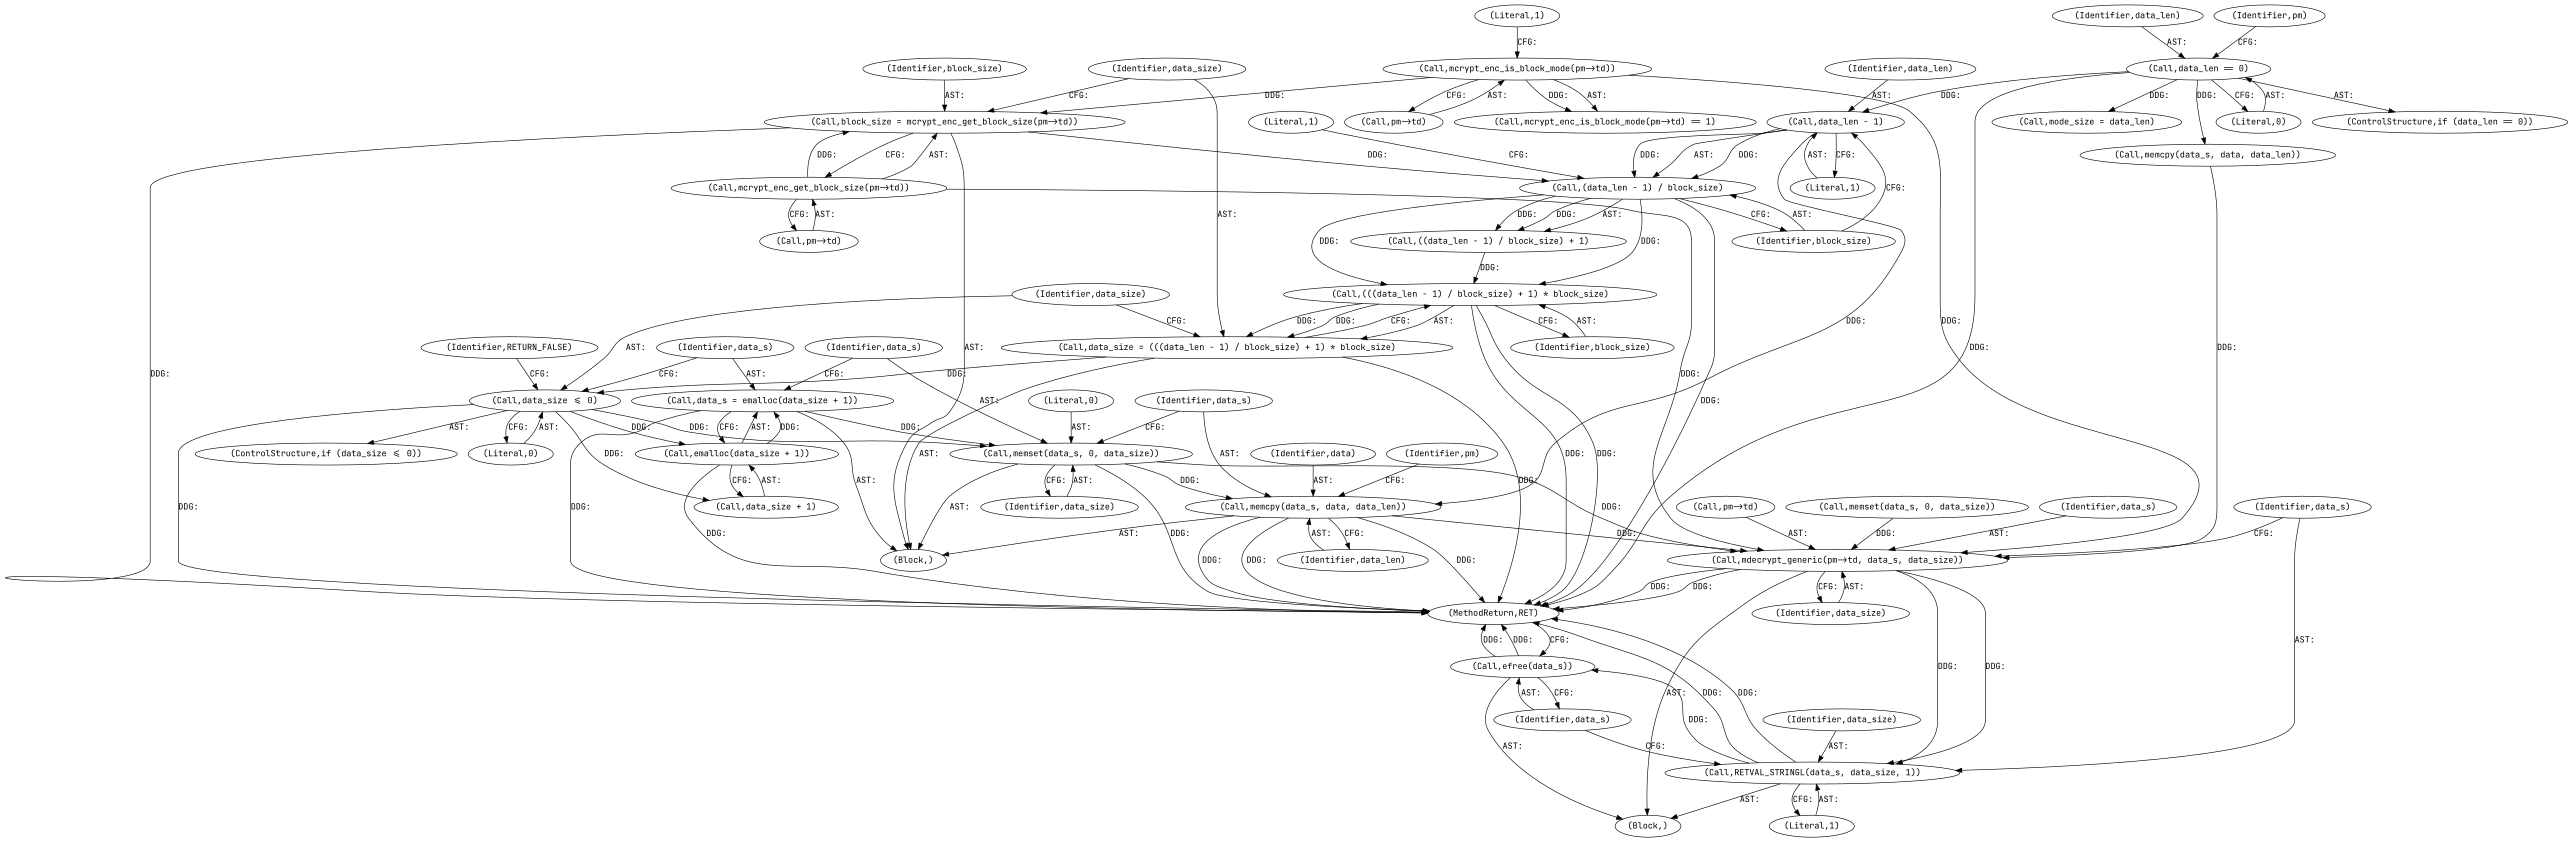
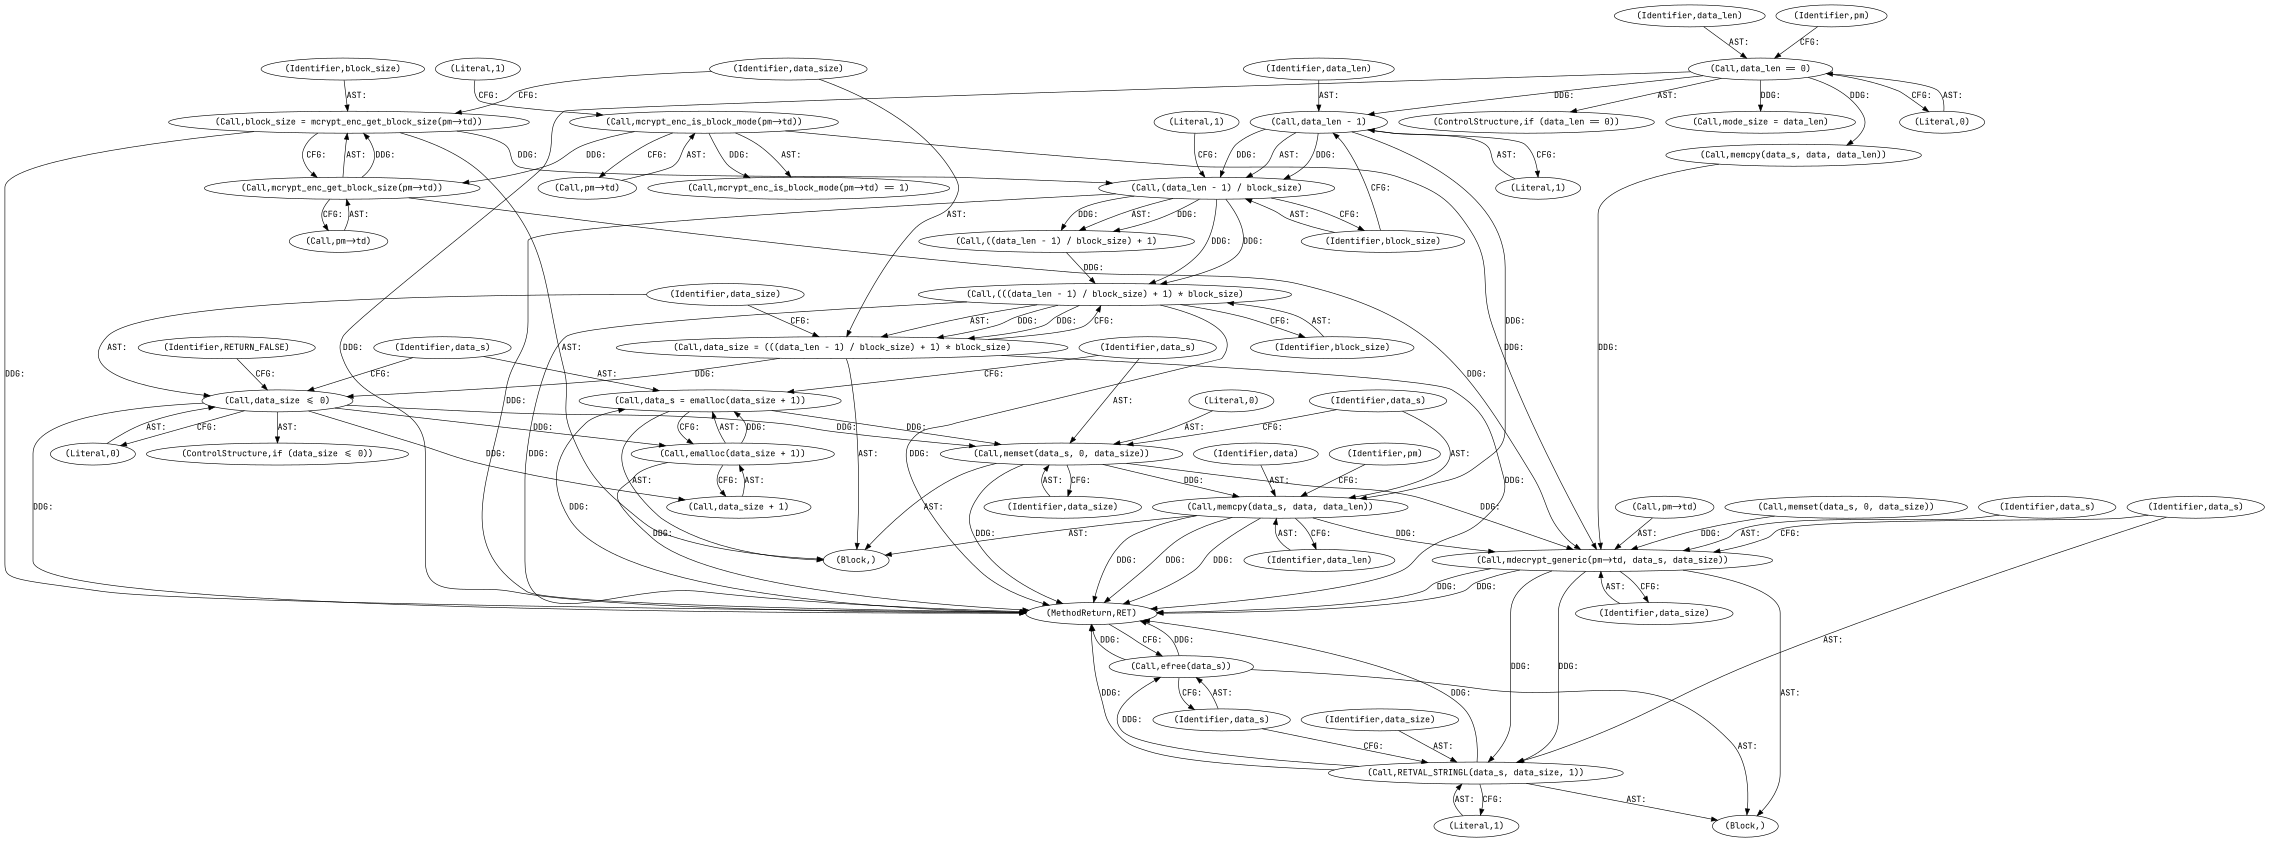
(1239, 95) -> (554, 163)
(760, 594) -> (719, 585)
